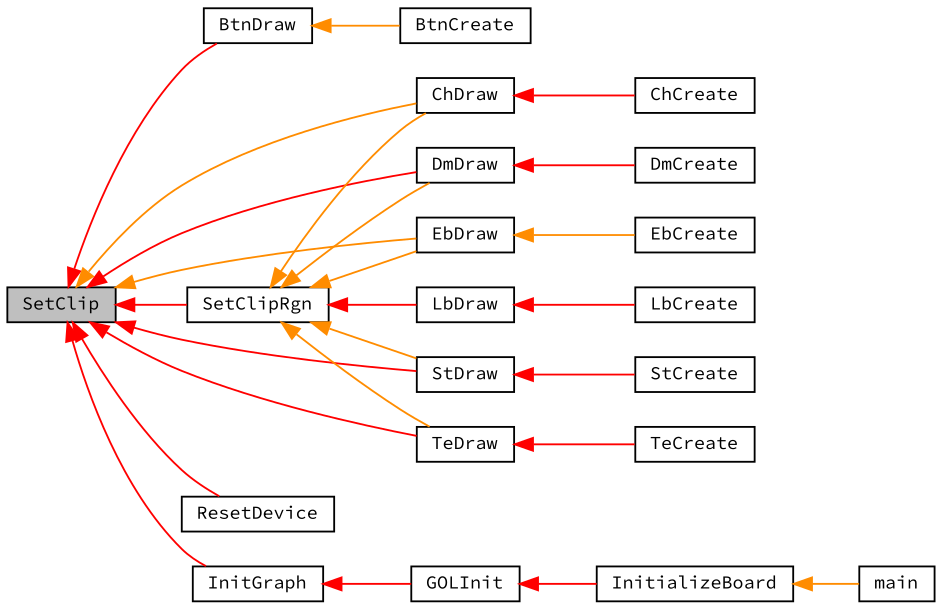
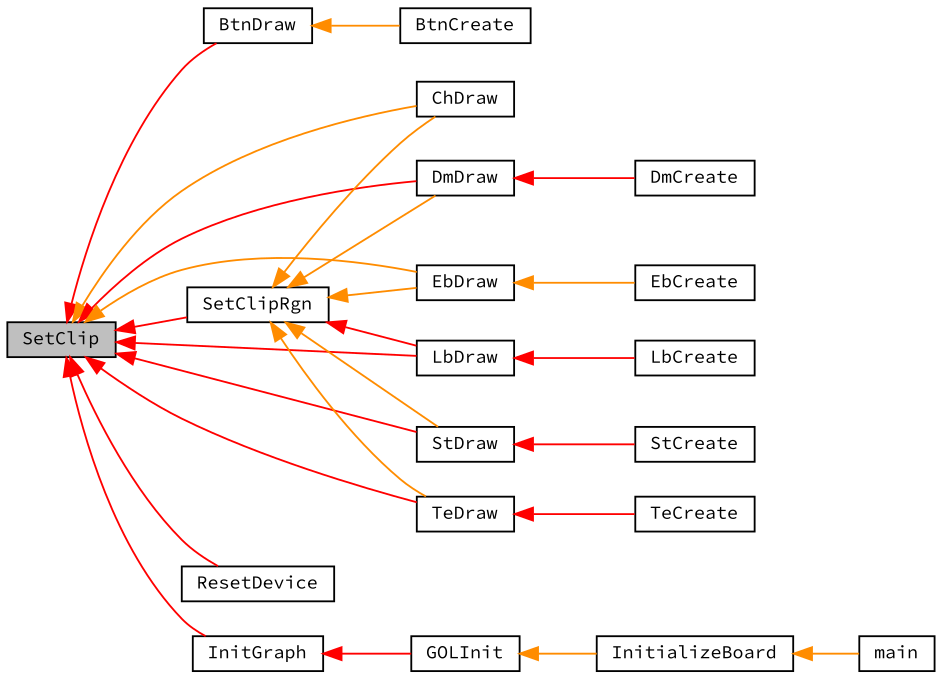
(695, 95) -> none
none -> (269, 349)
(567, 584) -> (567, 654)
